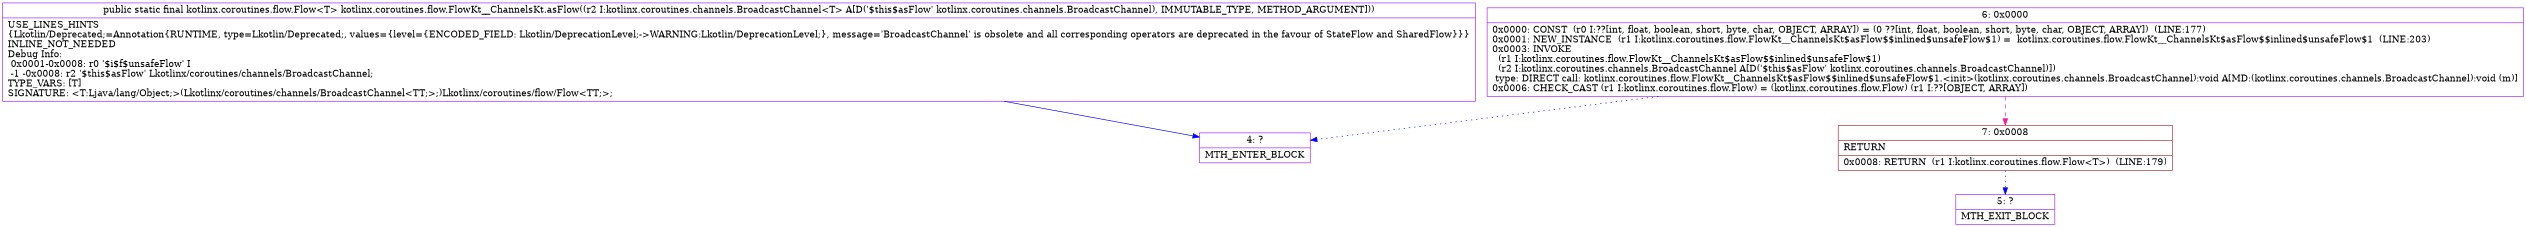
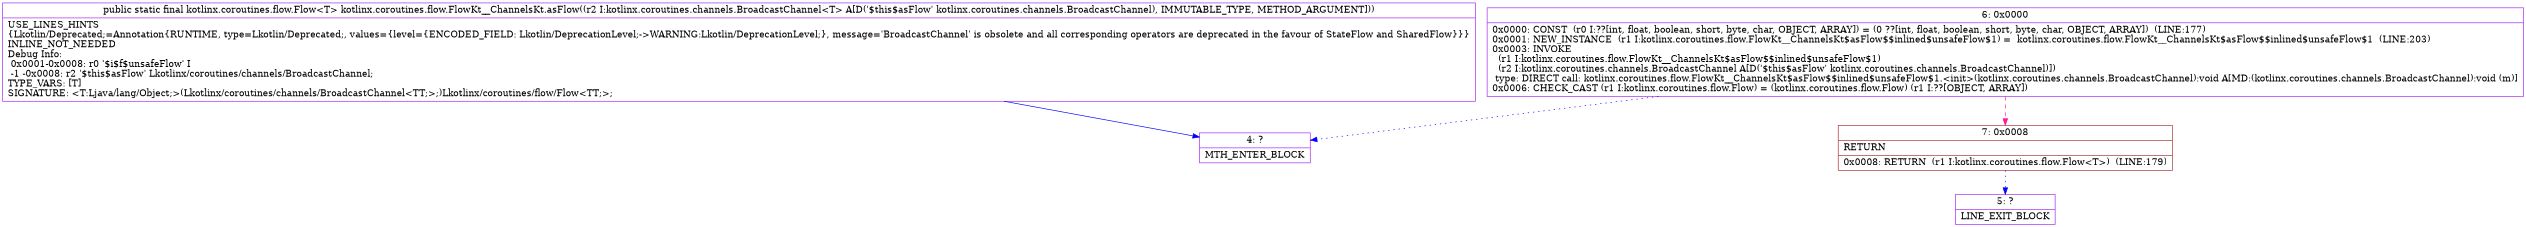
(2005, 217) -> (2005, 217)
